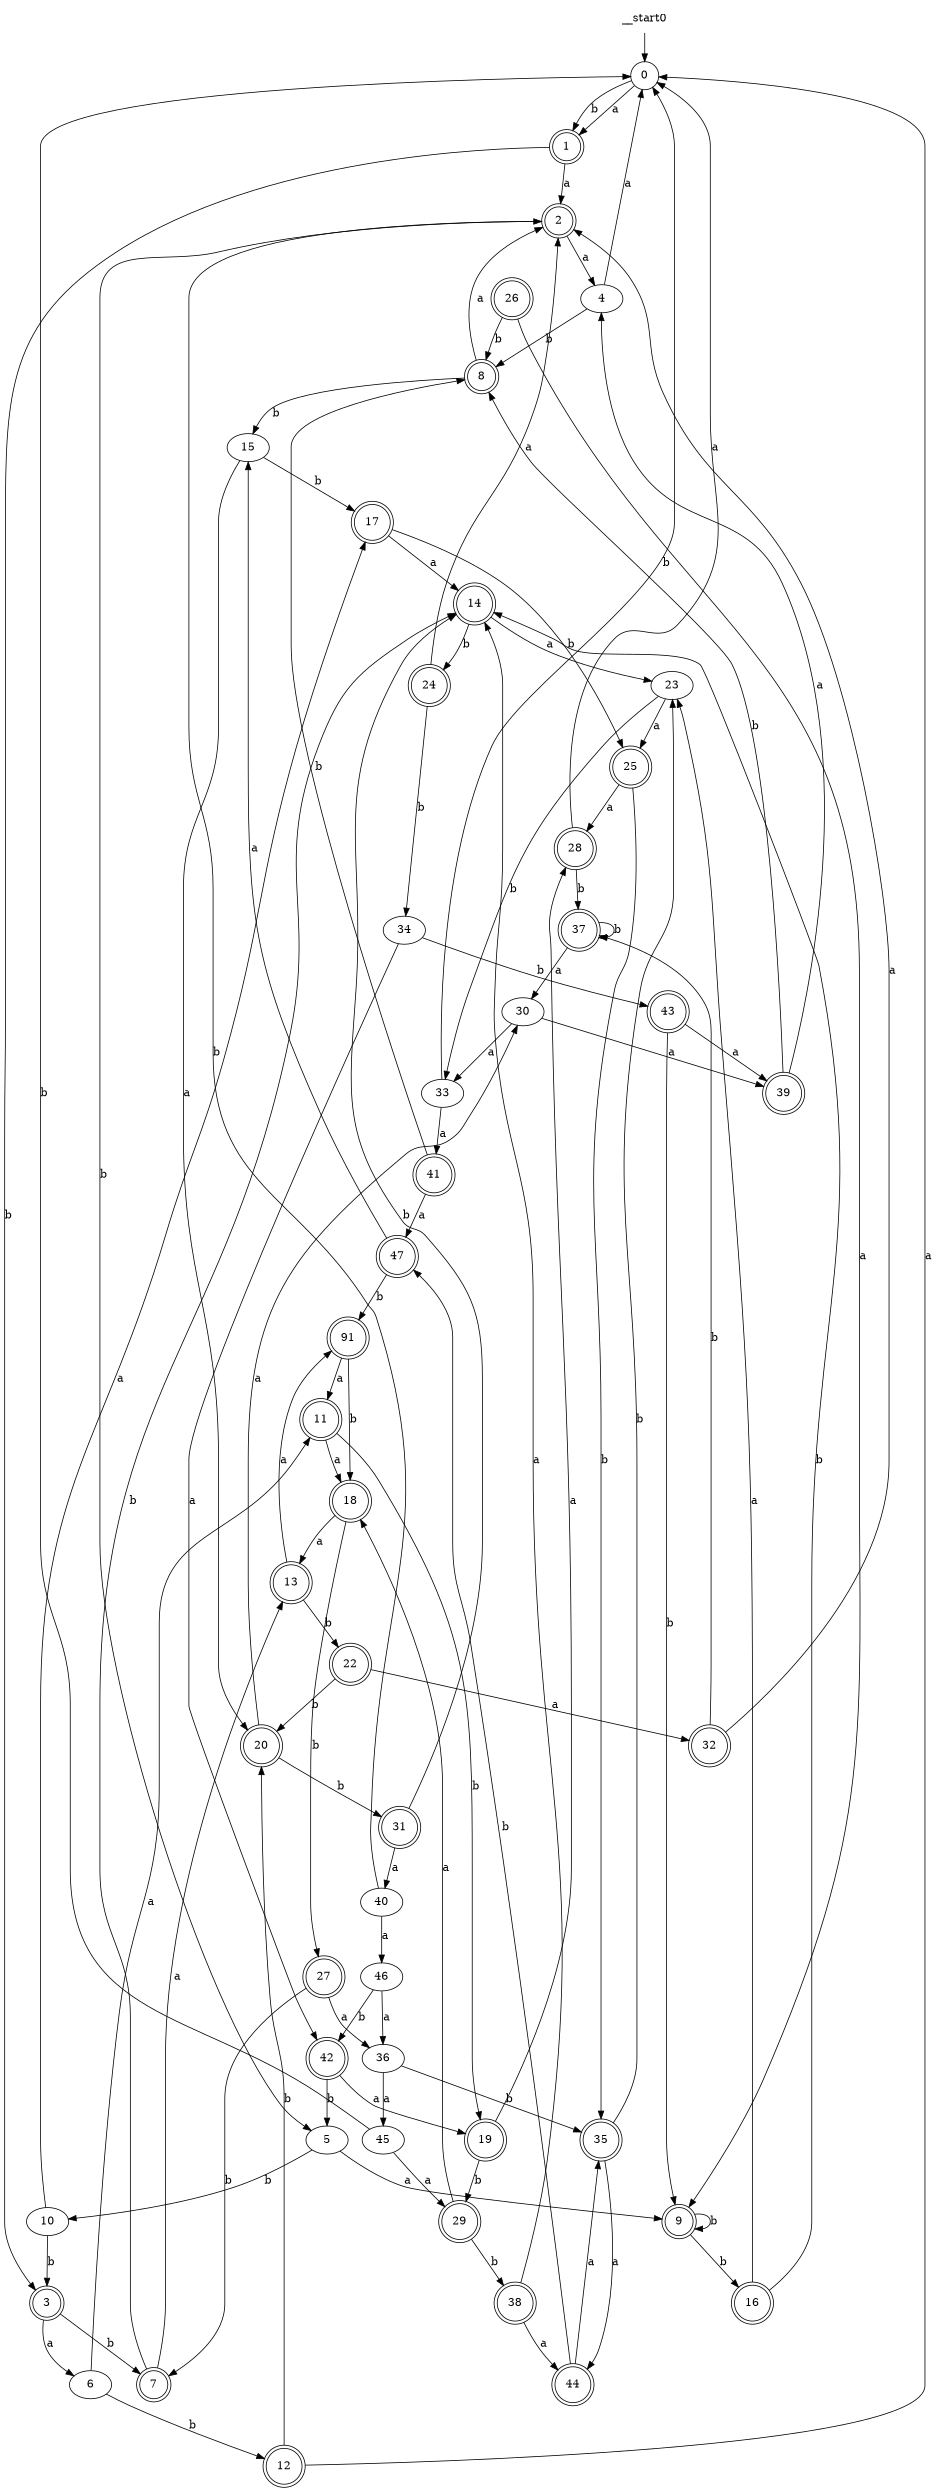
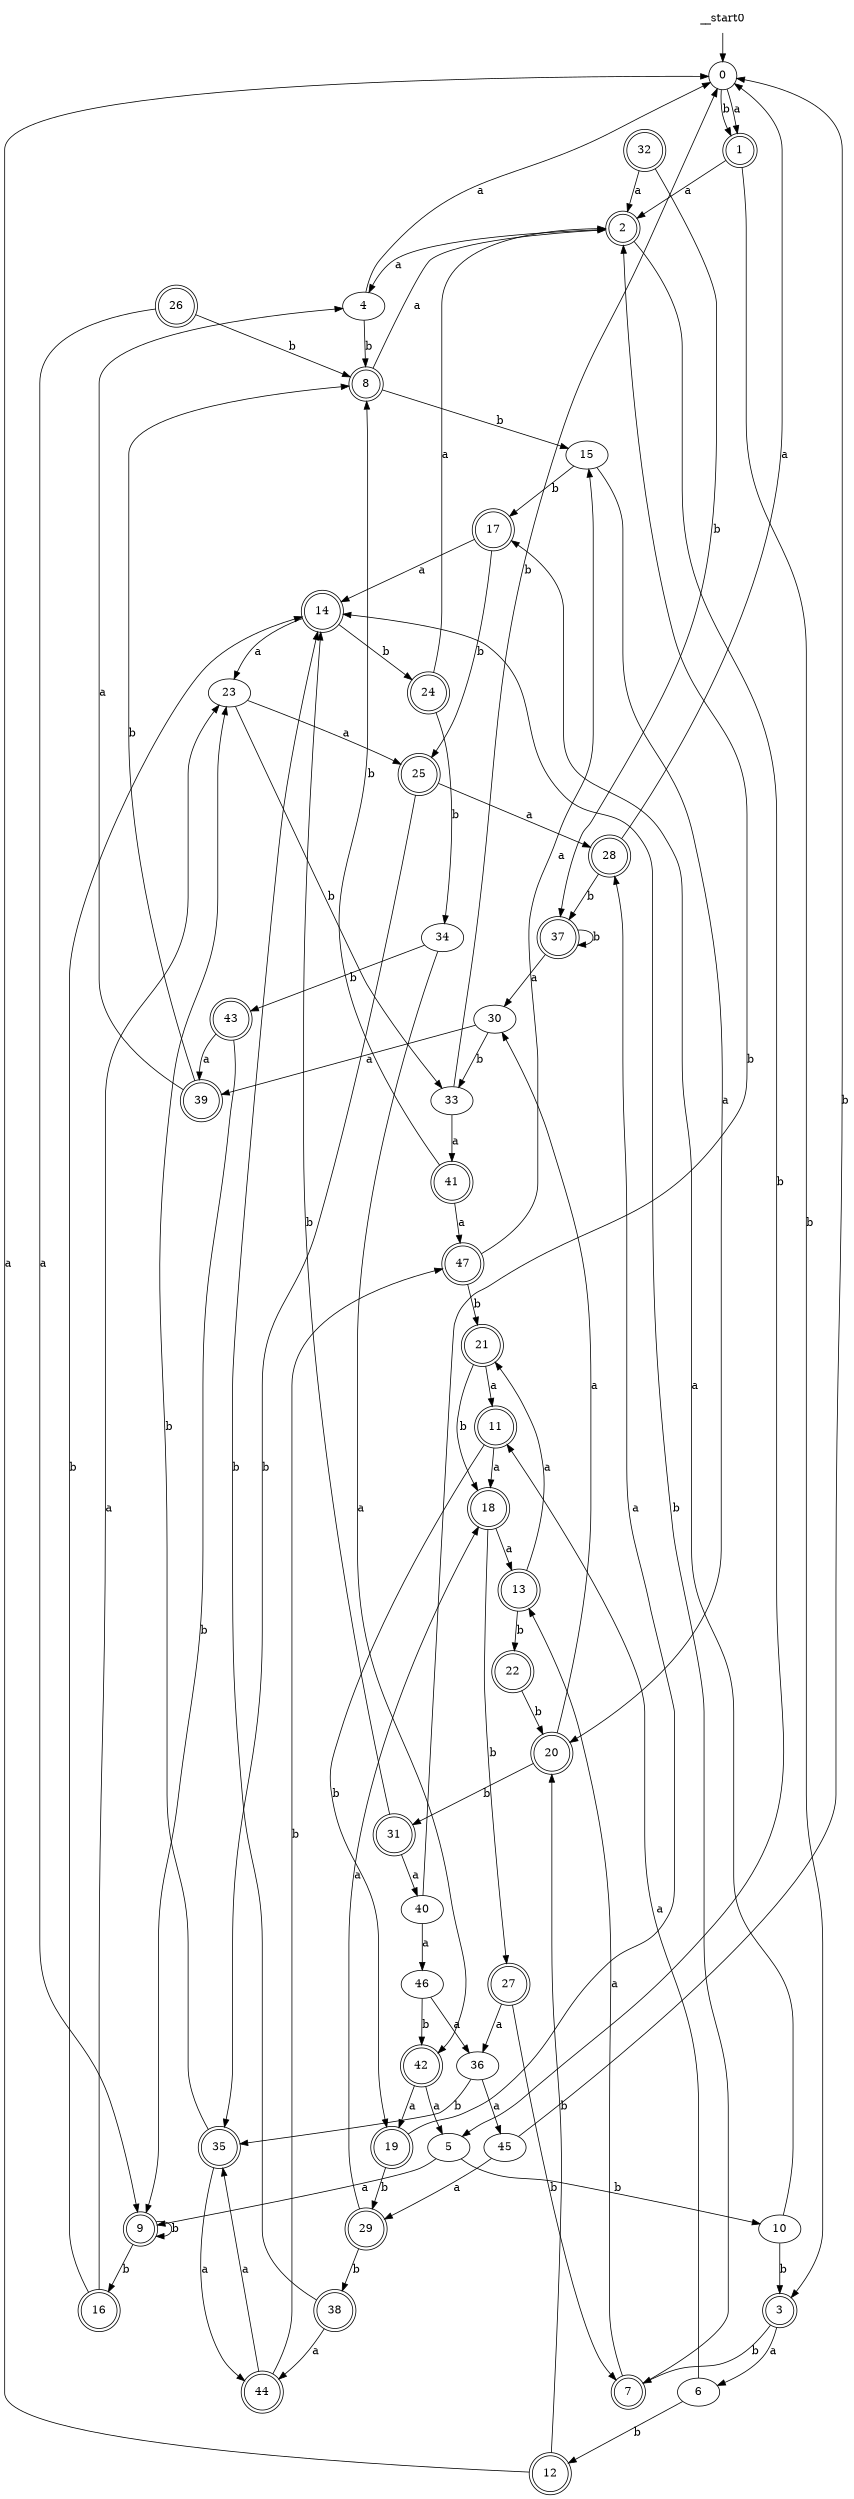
(491, 1053) -> (480, 1060)
(348, 1338) -> (482, 1345)
(537, 1460) -> (237, 1468)
(526, 1704) -> none
(331, 2099) -> (437, 2107)
